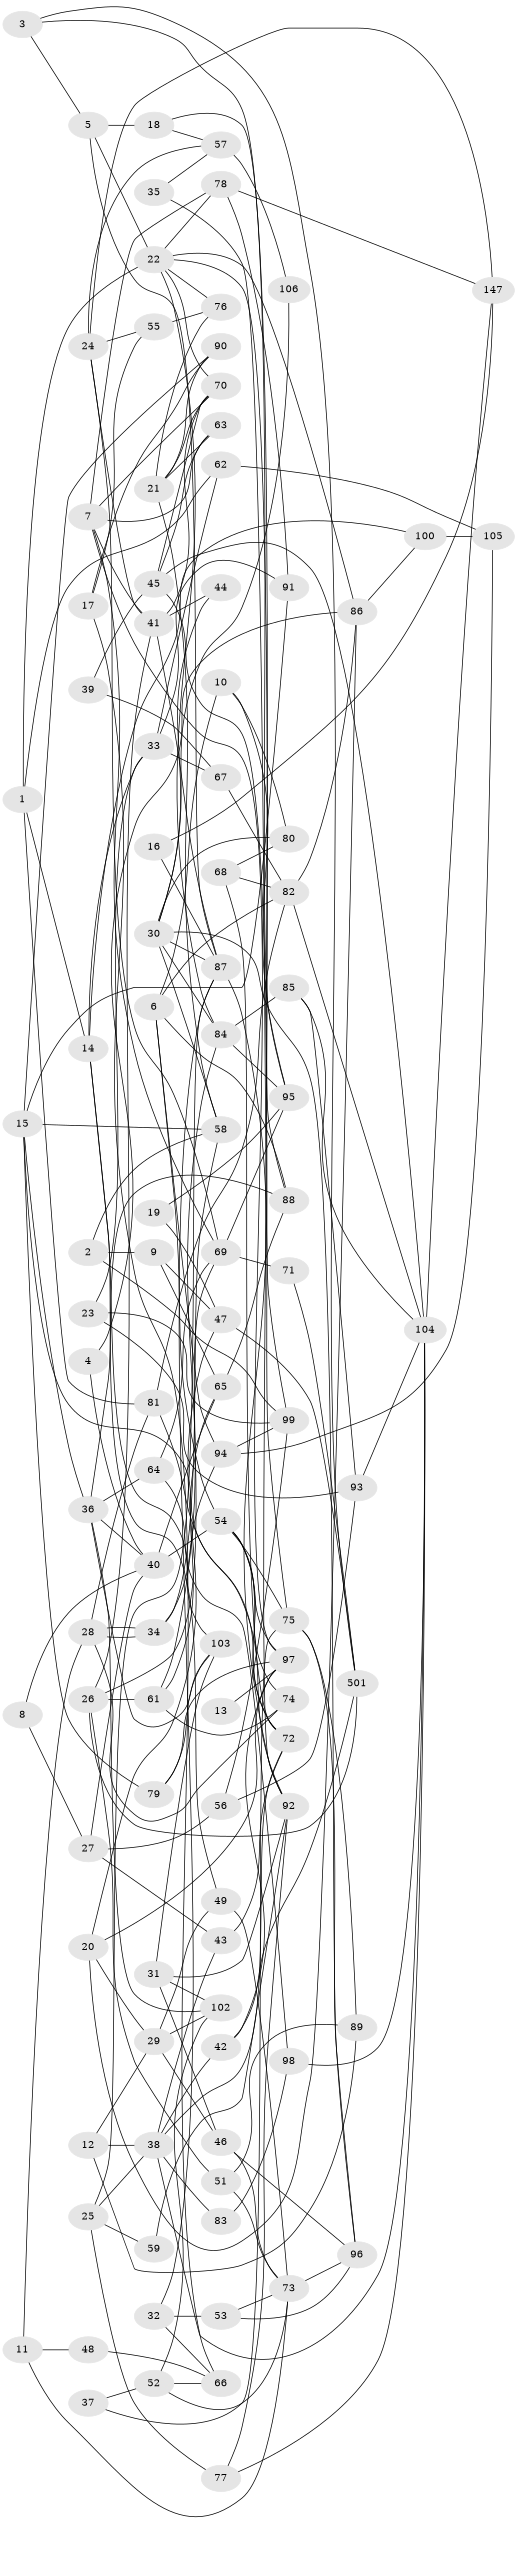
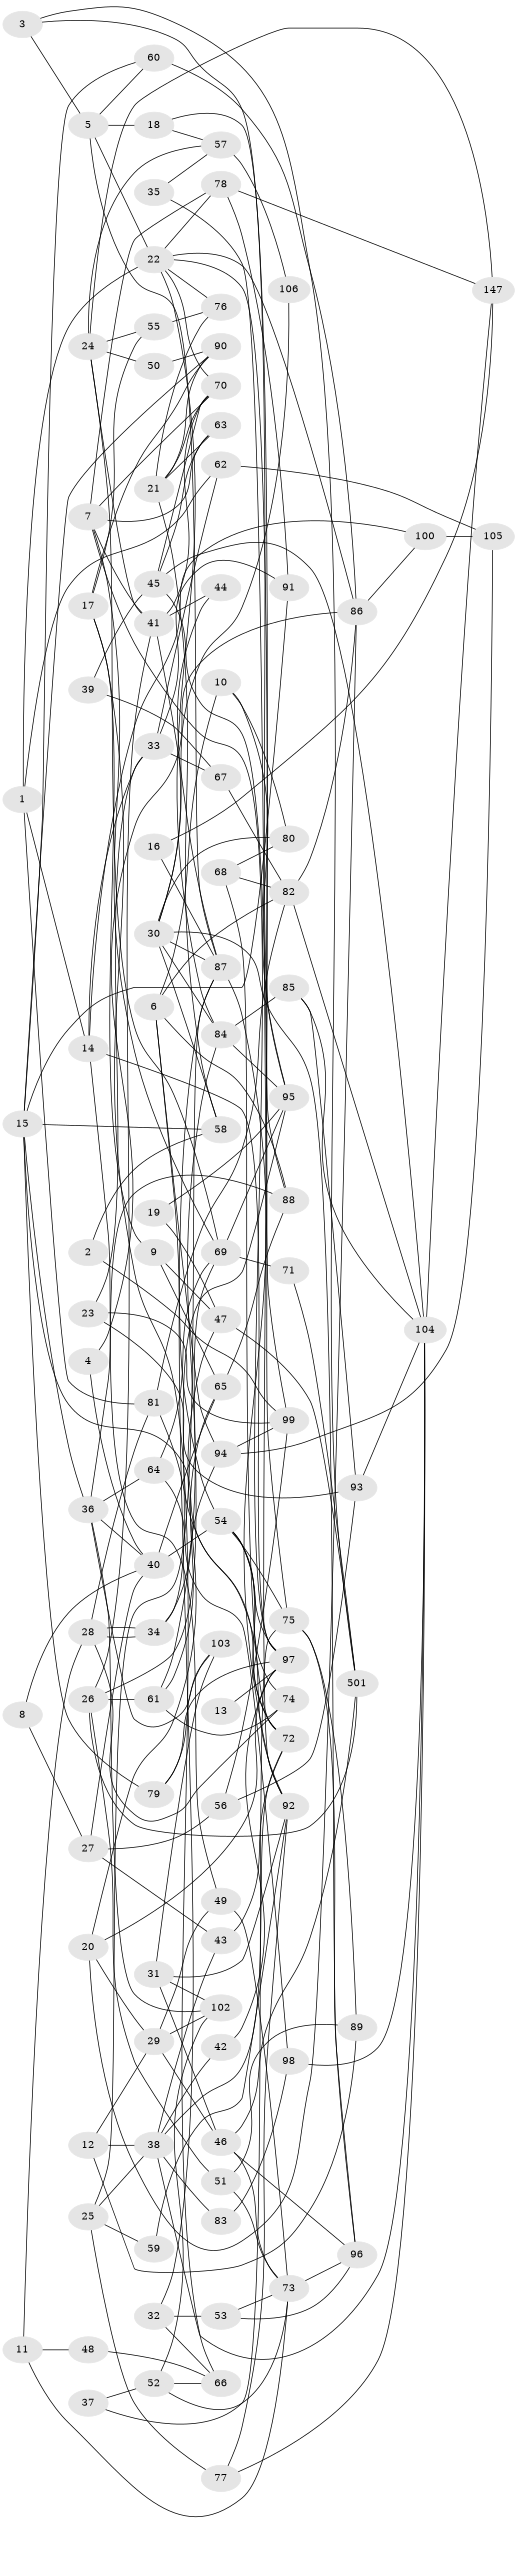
none -> (154, 58)
none -> (154, 366)
(121, 1253) -> (110, 1026)
(195, 1383) -> (222, 1285)
(118, 1423) -> (253, 1152)
(301, 1871) -> (315, 1922)
